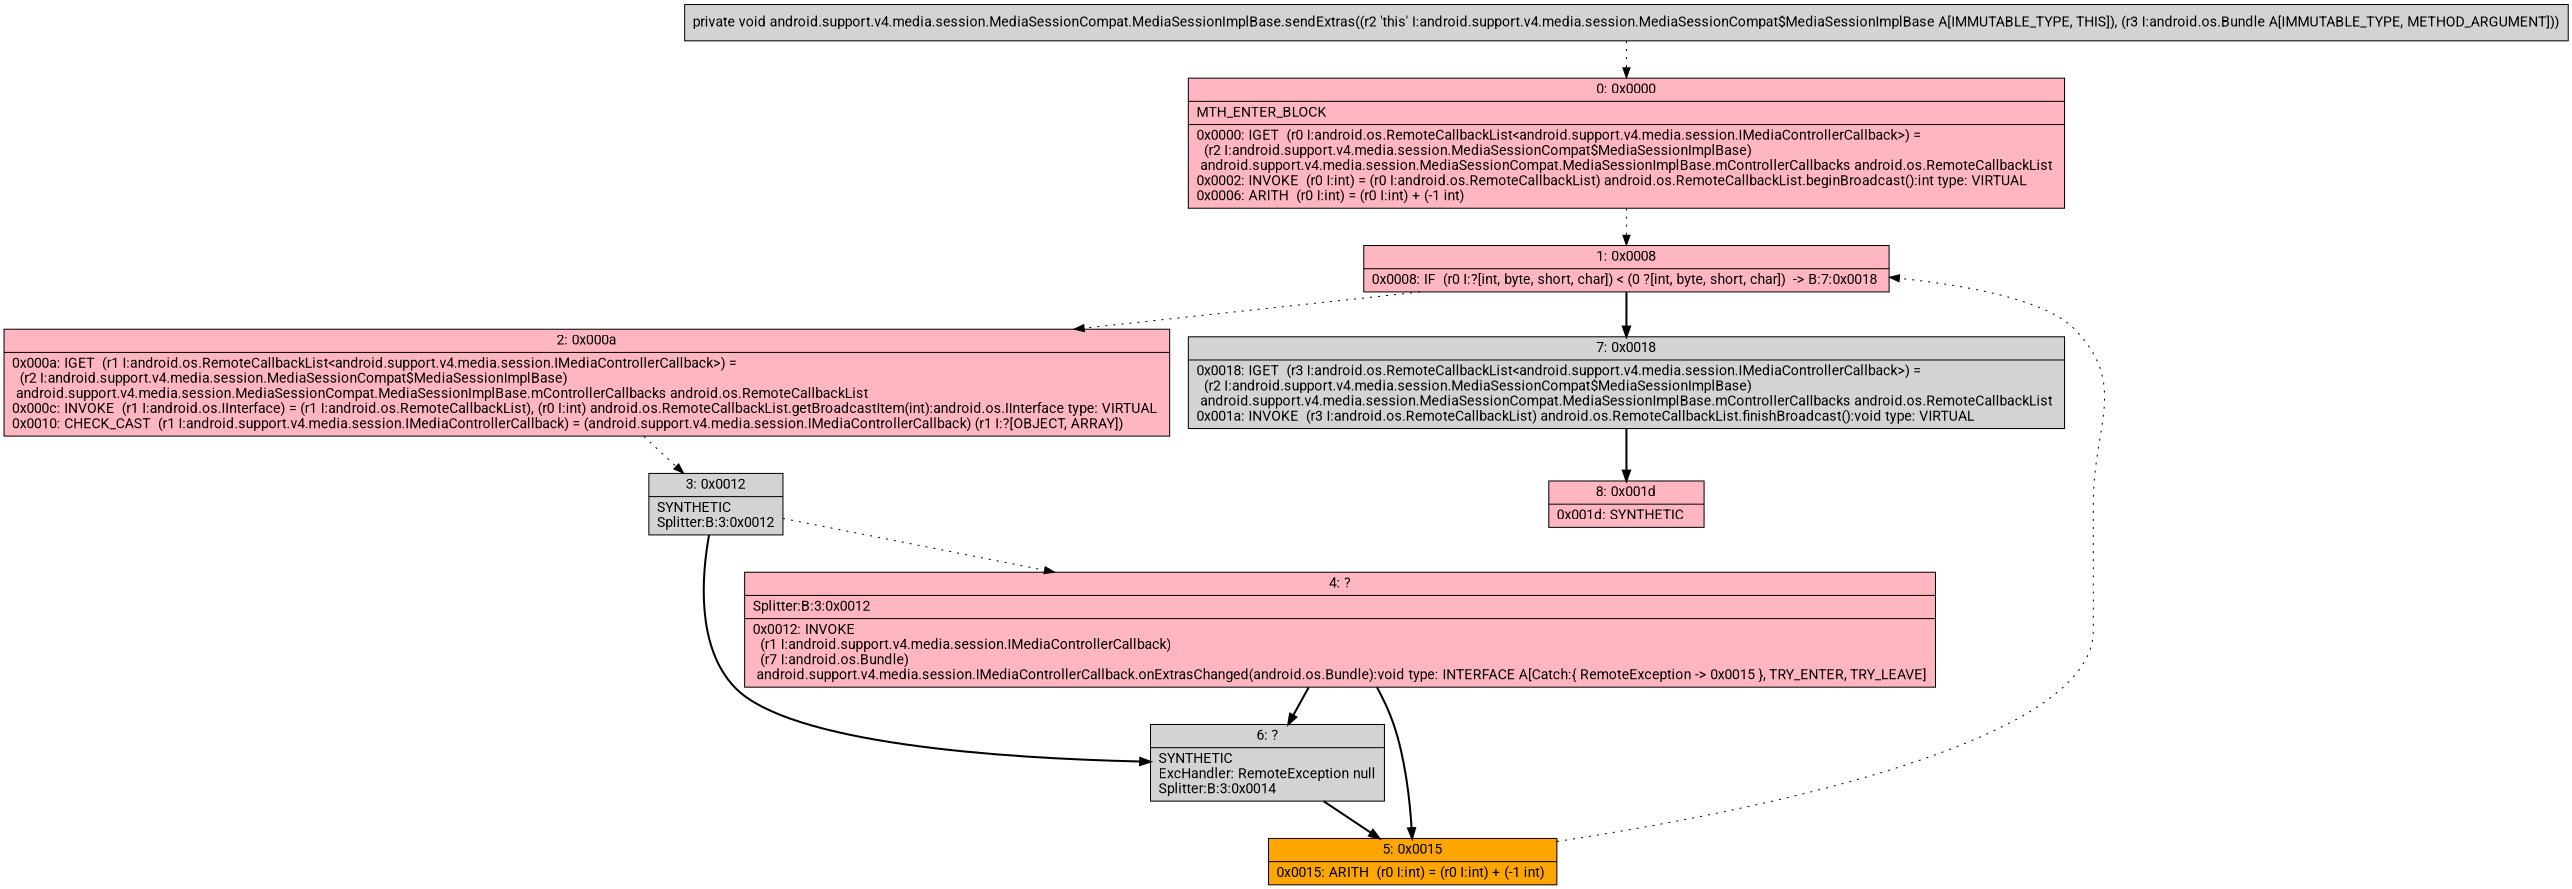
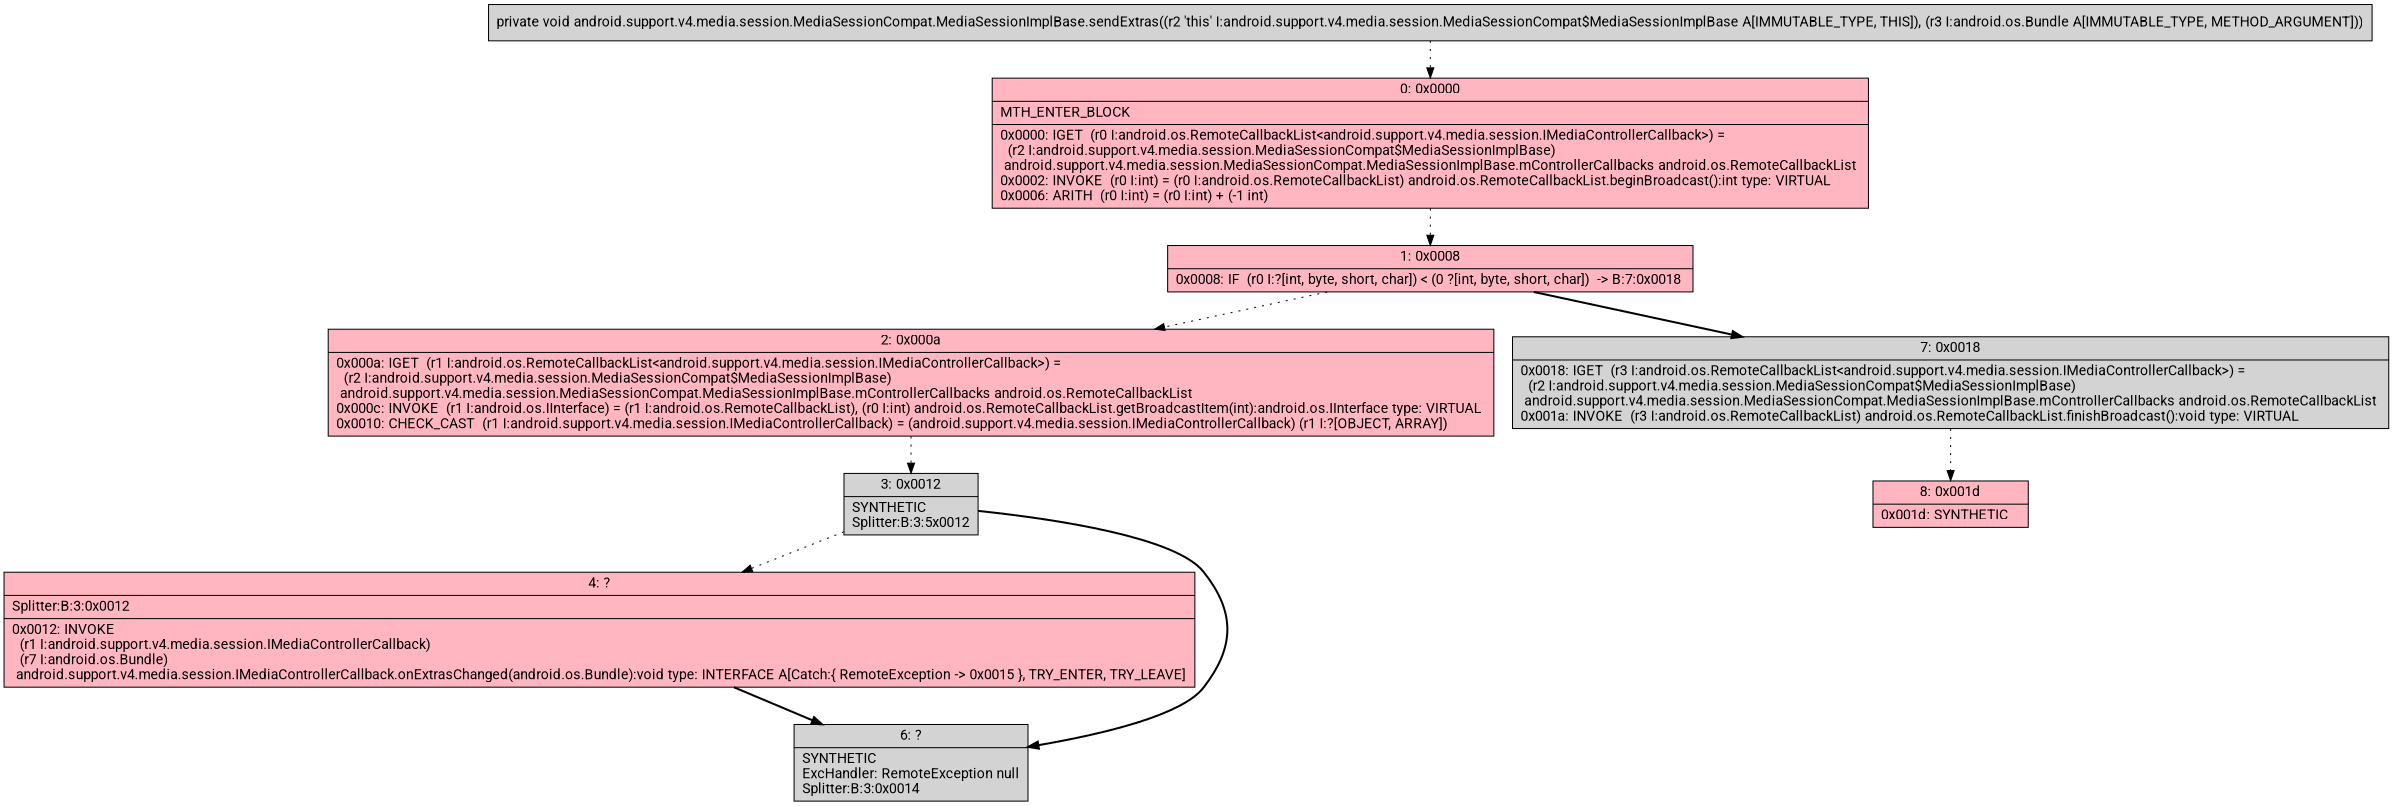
(1626, 450) -> (1951, 450)
(716, 523) -> (911, 523)
(1413, 862) -> none
